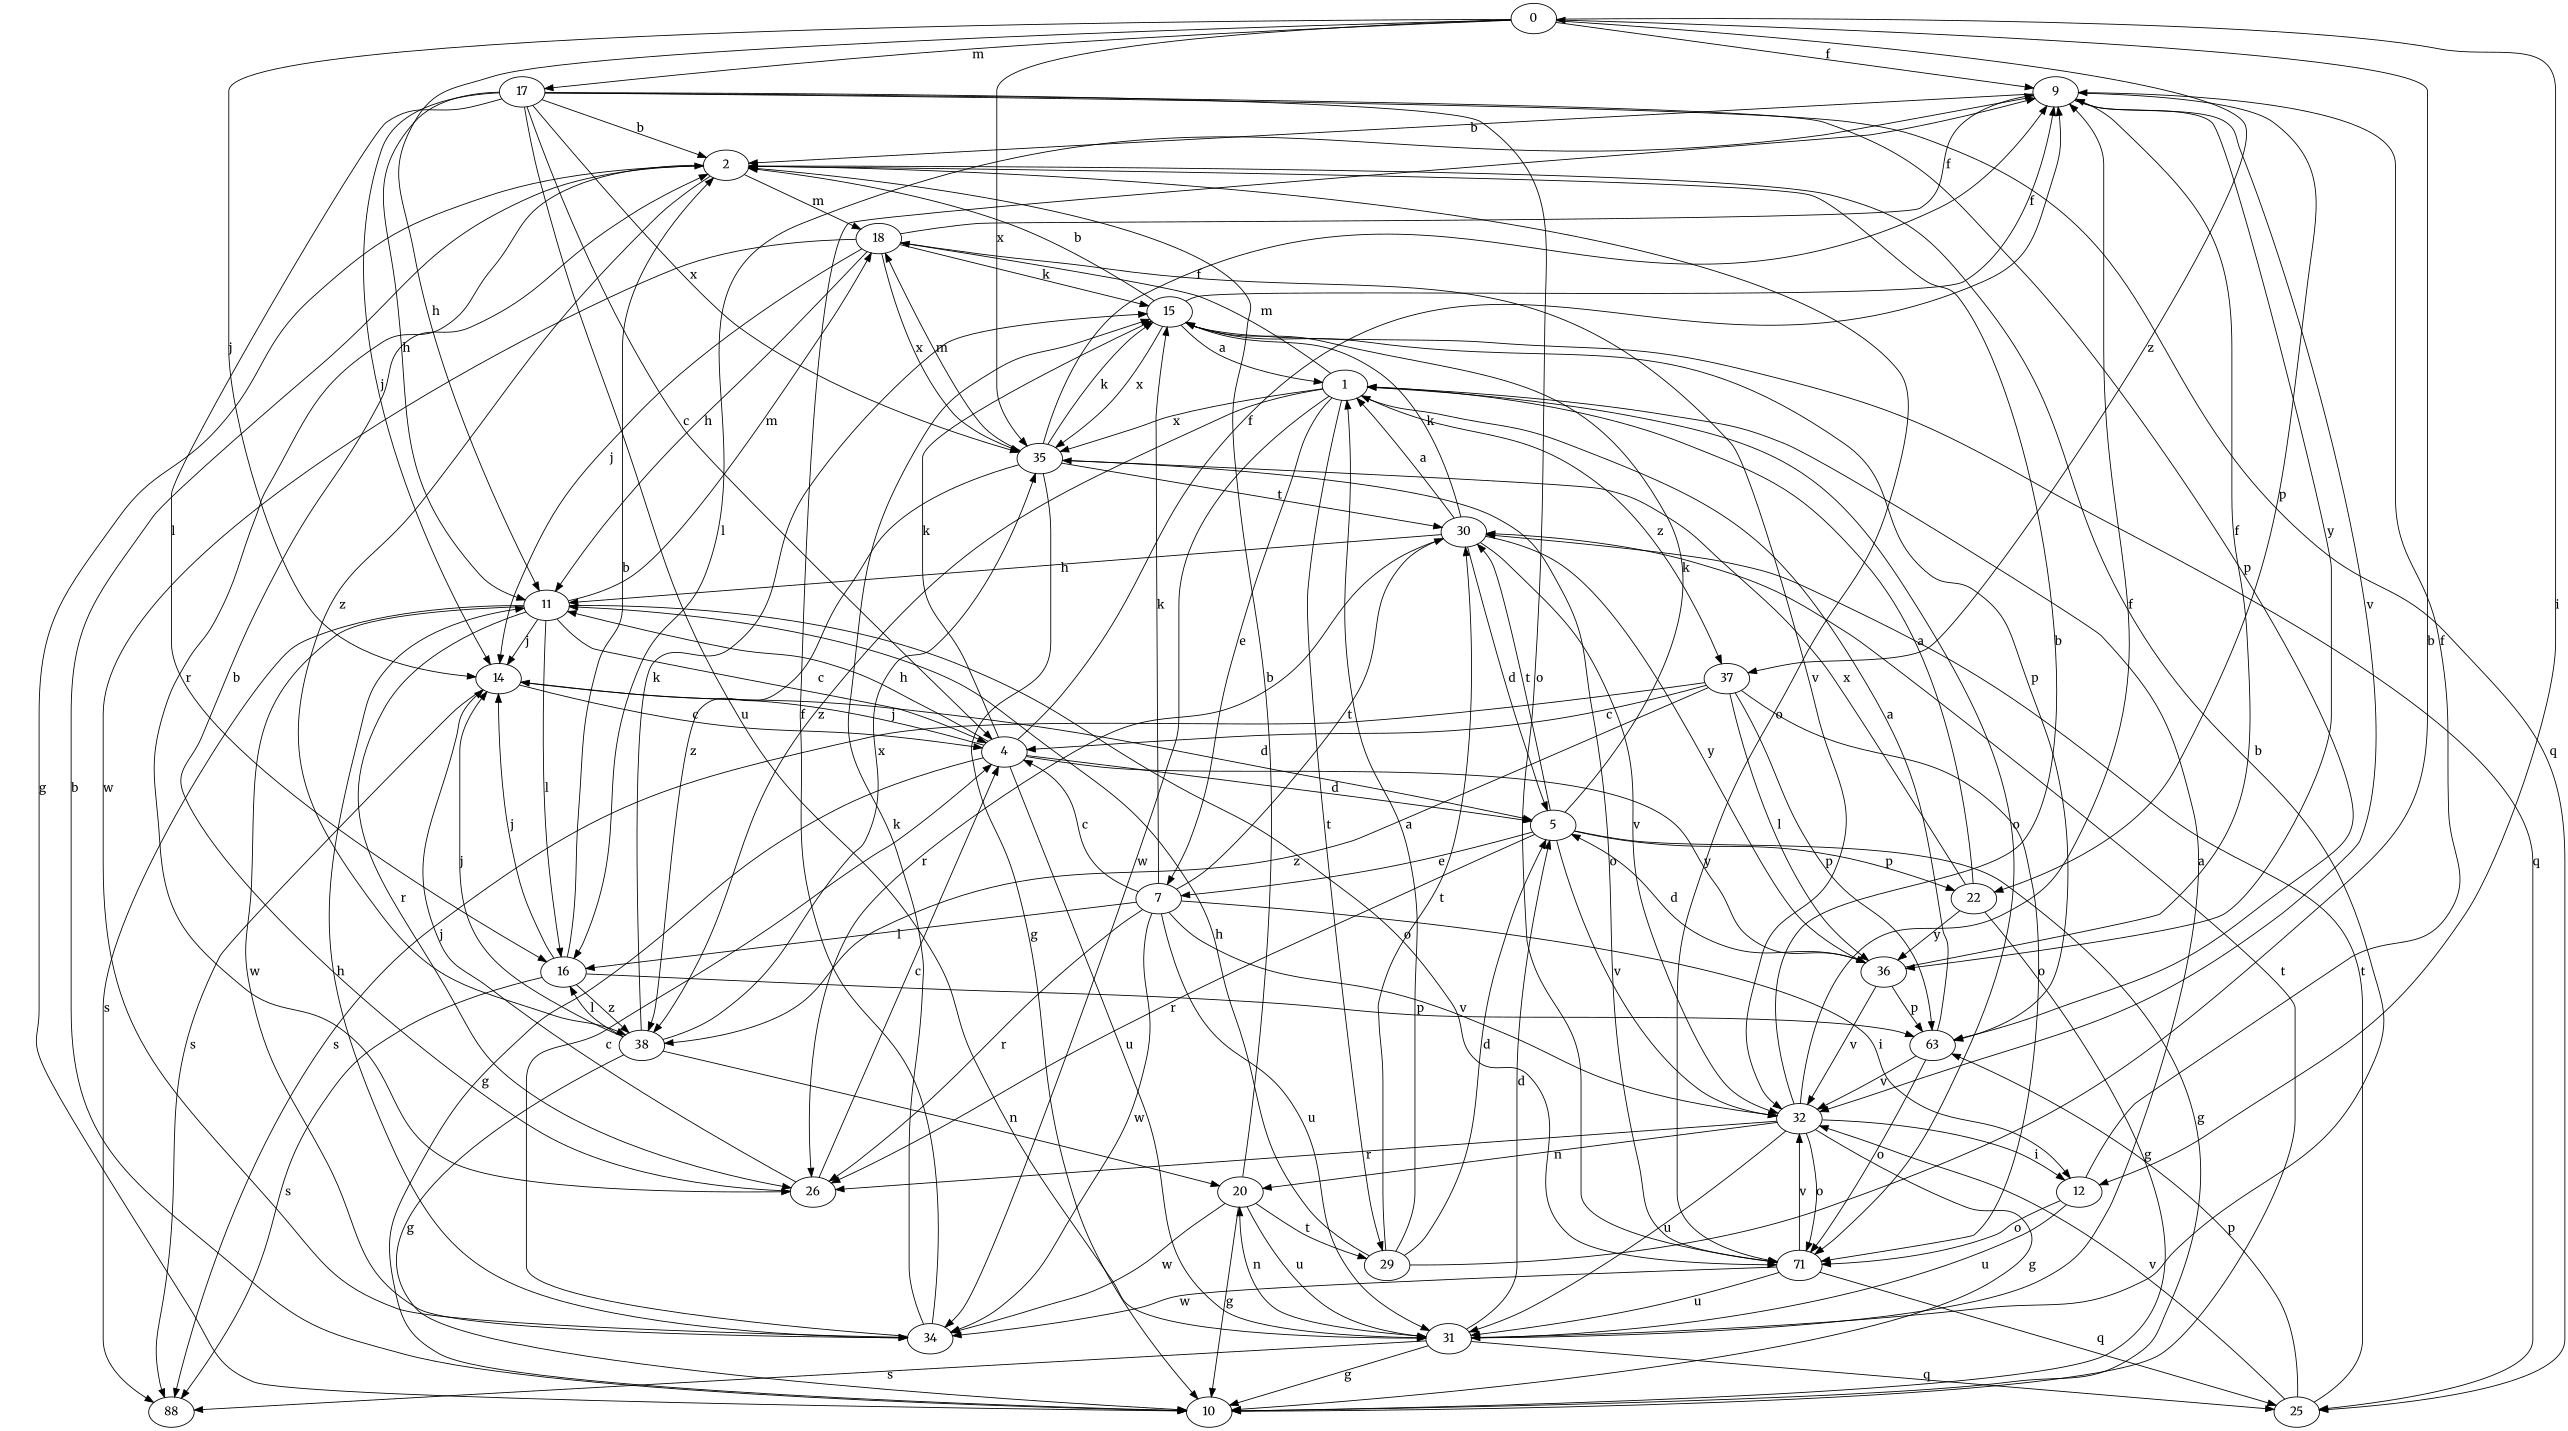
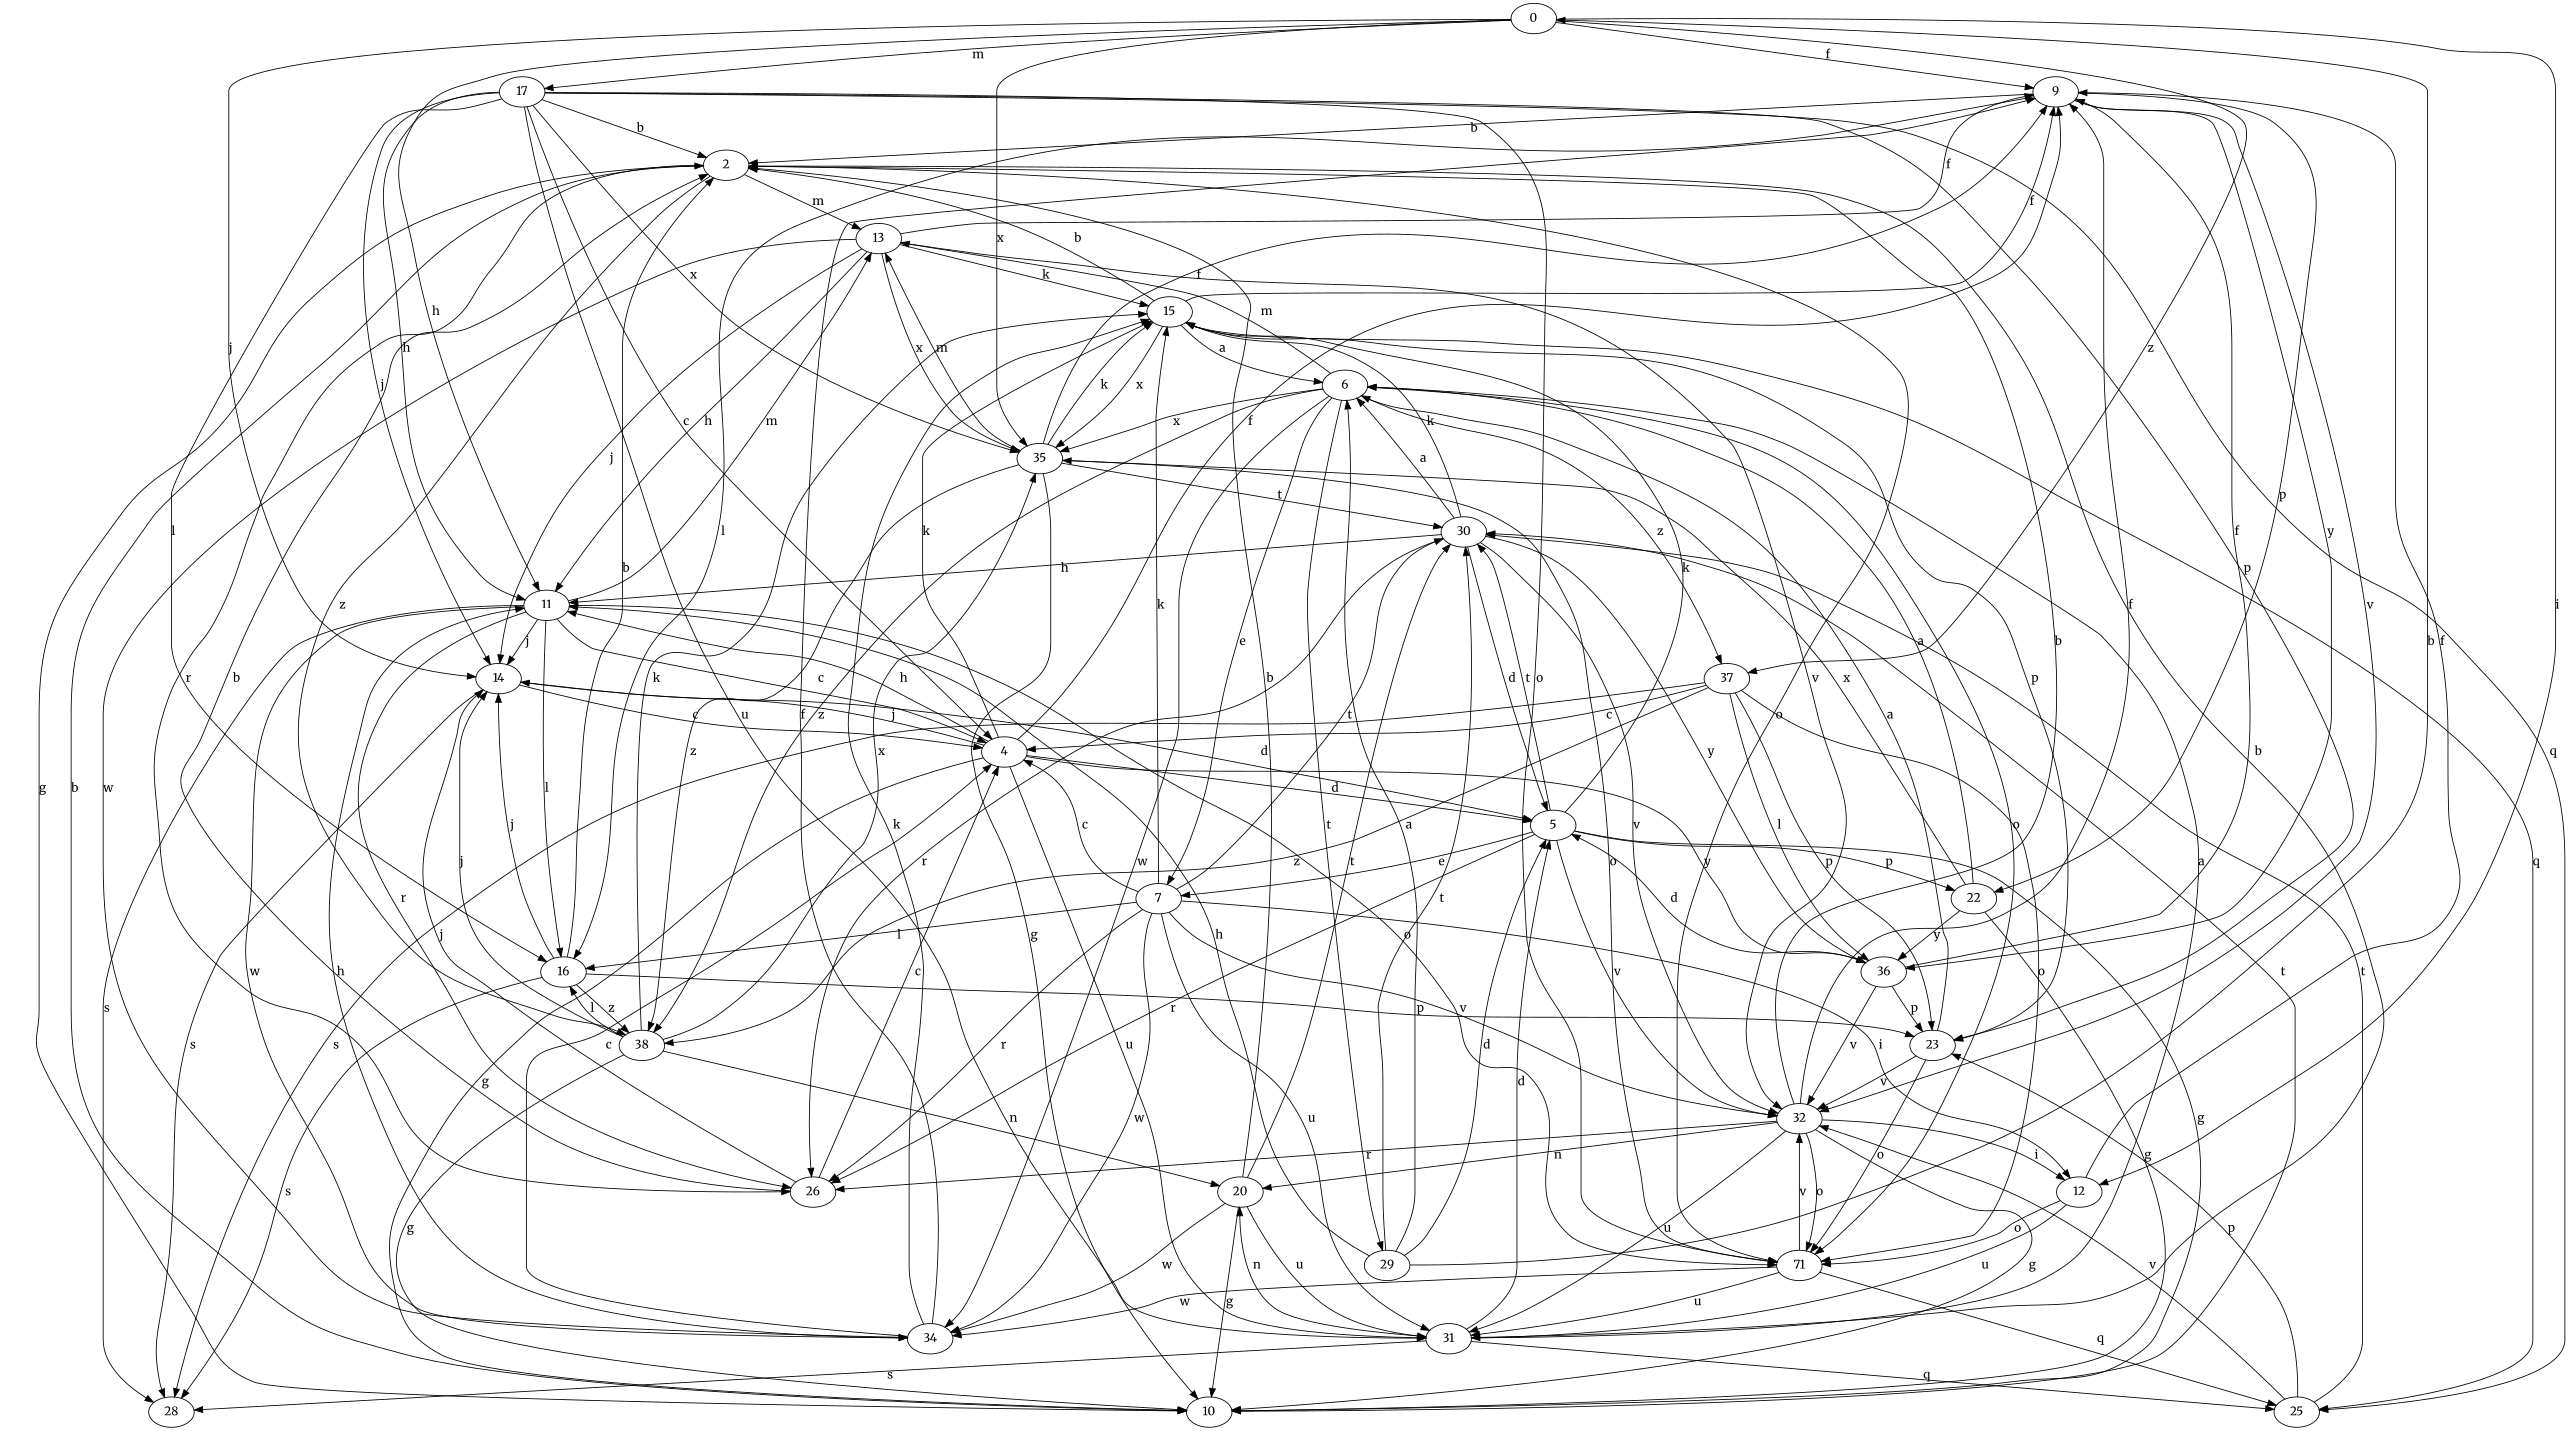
(879, 239) -> (879, 239)
(1345, 385) -> (1345, 385)
(1933, 1045) -> (1933, 1045)
(1305, 1235) -> (1348, 864)
(1333, 1374) -> none
(171, 1412) -> (171, 1412)
